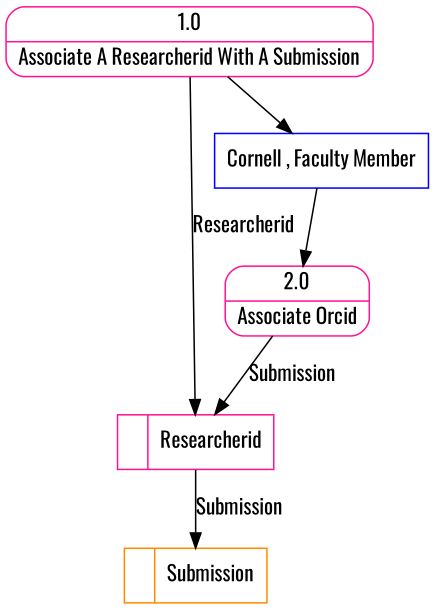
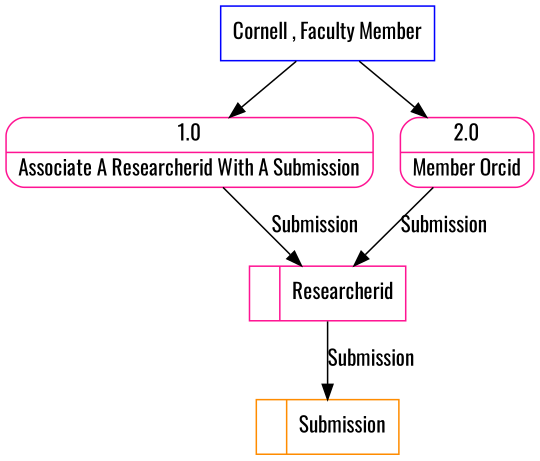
(254, 100) -> (269, 84)
(243, 227) -> (315, 227)
(297, 318) -> (467, 169)
